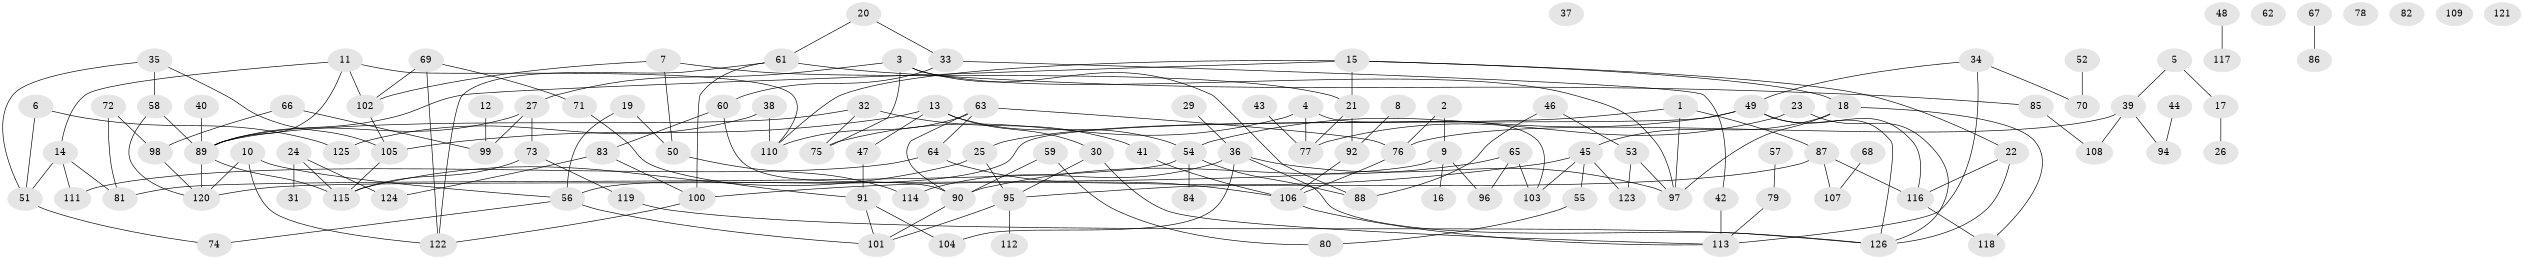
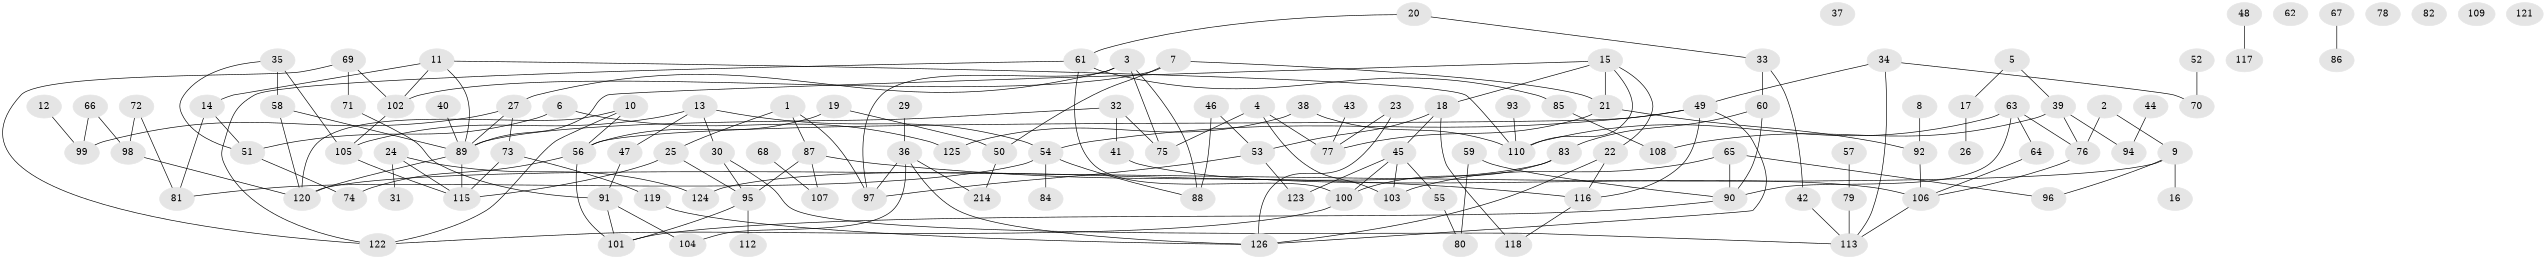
none -> (1513, 107)
(1752, 141) -> (1348, 134)
(73, 199) -> none
(911, 199) -> (982, 199)
